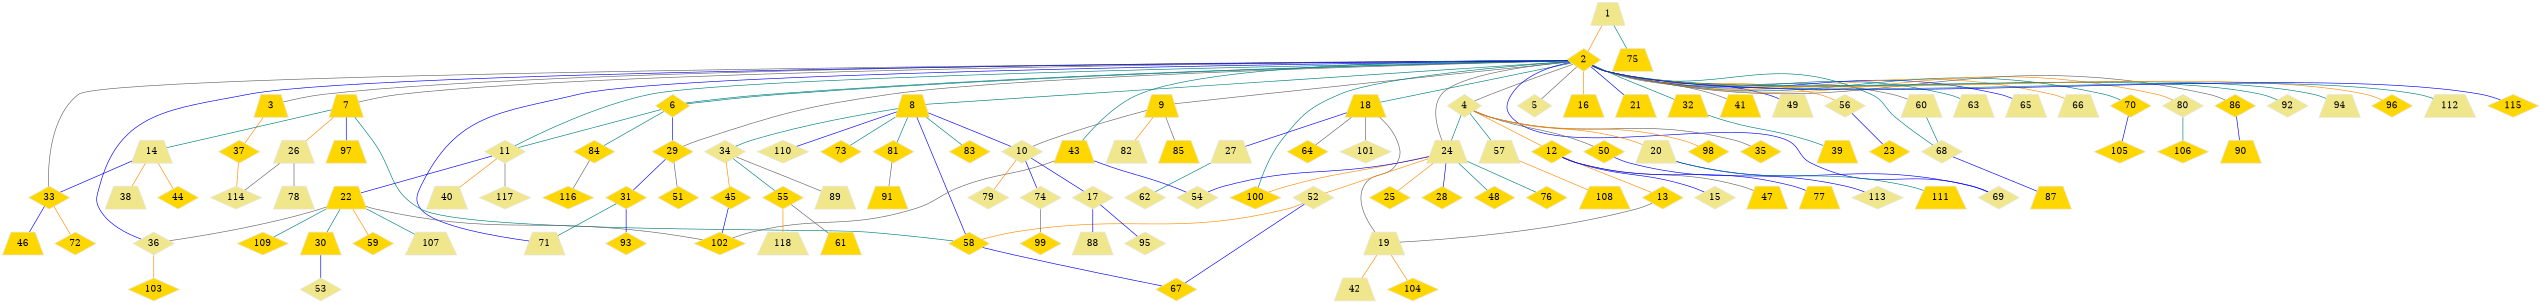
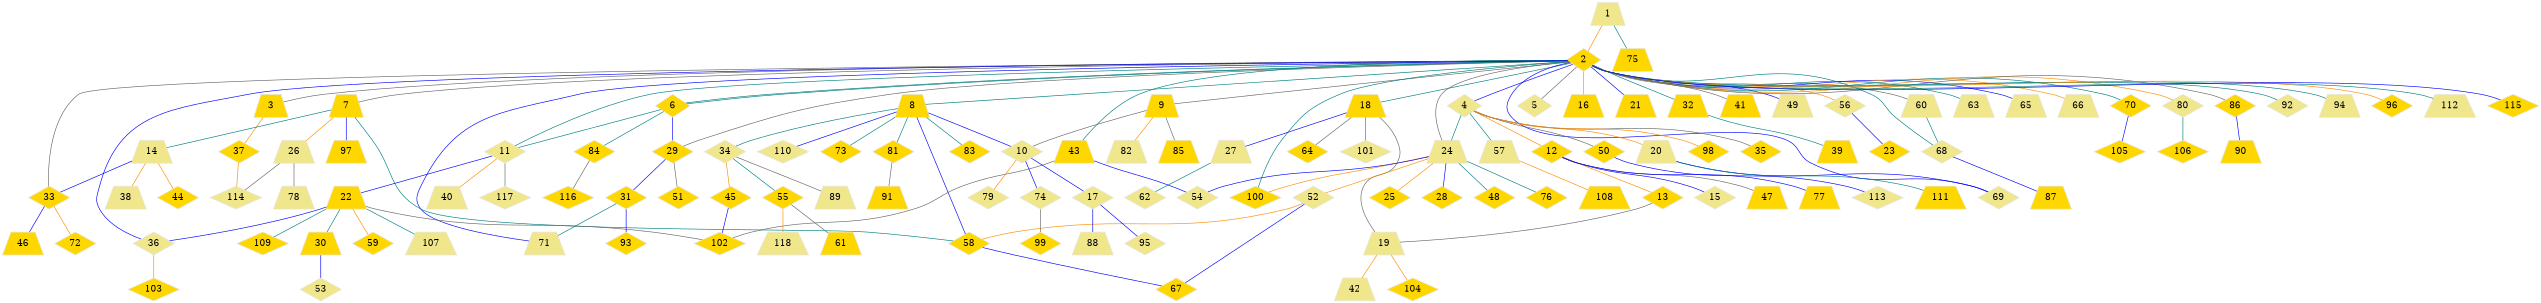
(1514, 86) -> (1514, 86)
(249, 227) -> (249, 227)
